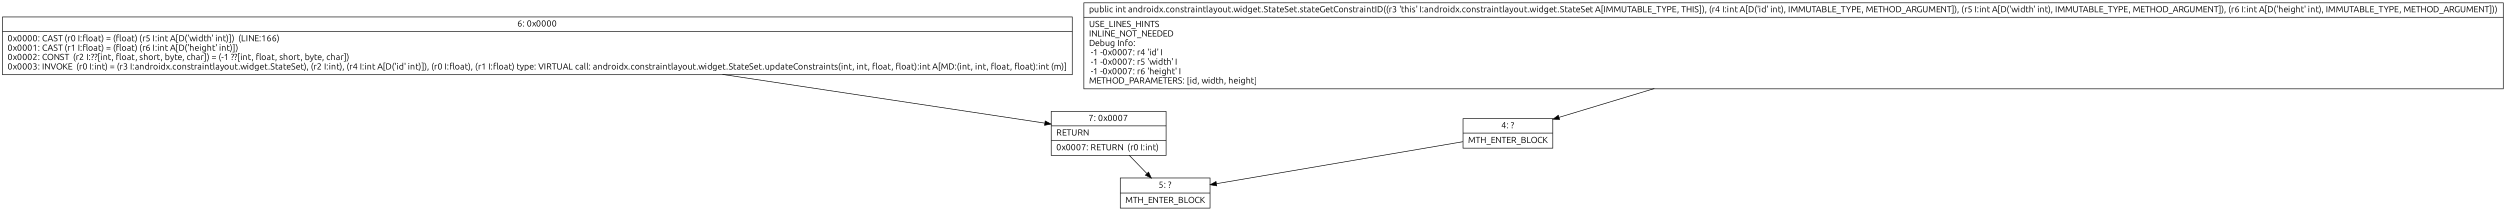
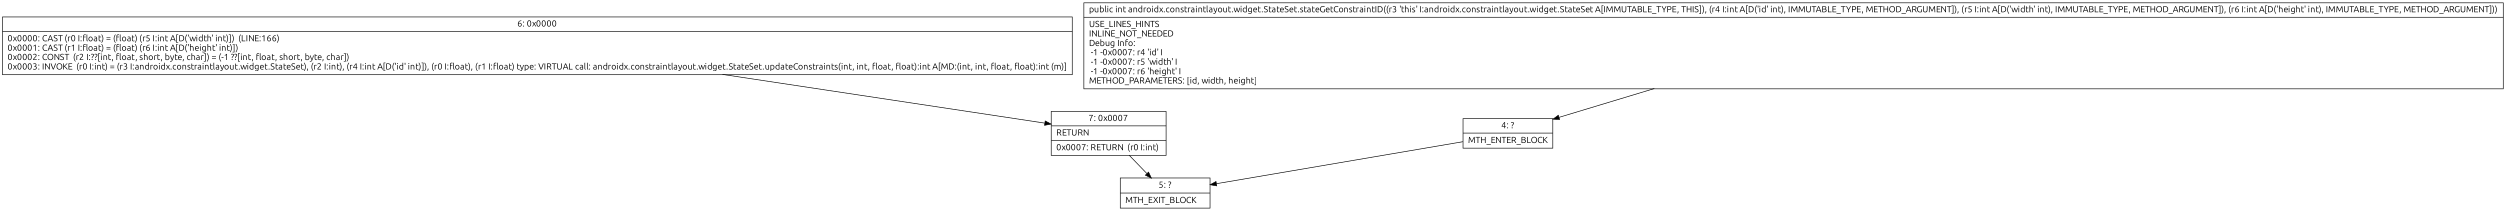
(1165, 200) -> (1161, 200)
